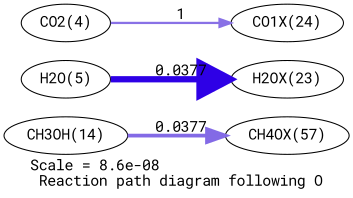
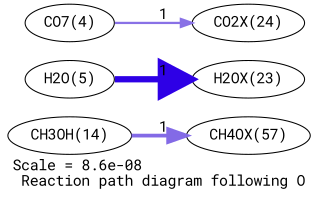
(66, 23) -> (70, 23)
(287, 23) -> (248, 23)
(177, 71) -> (159, 71)
(177, 128) -> (159, 128)
